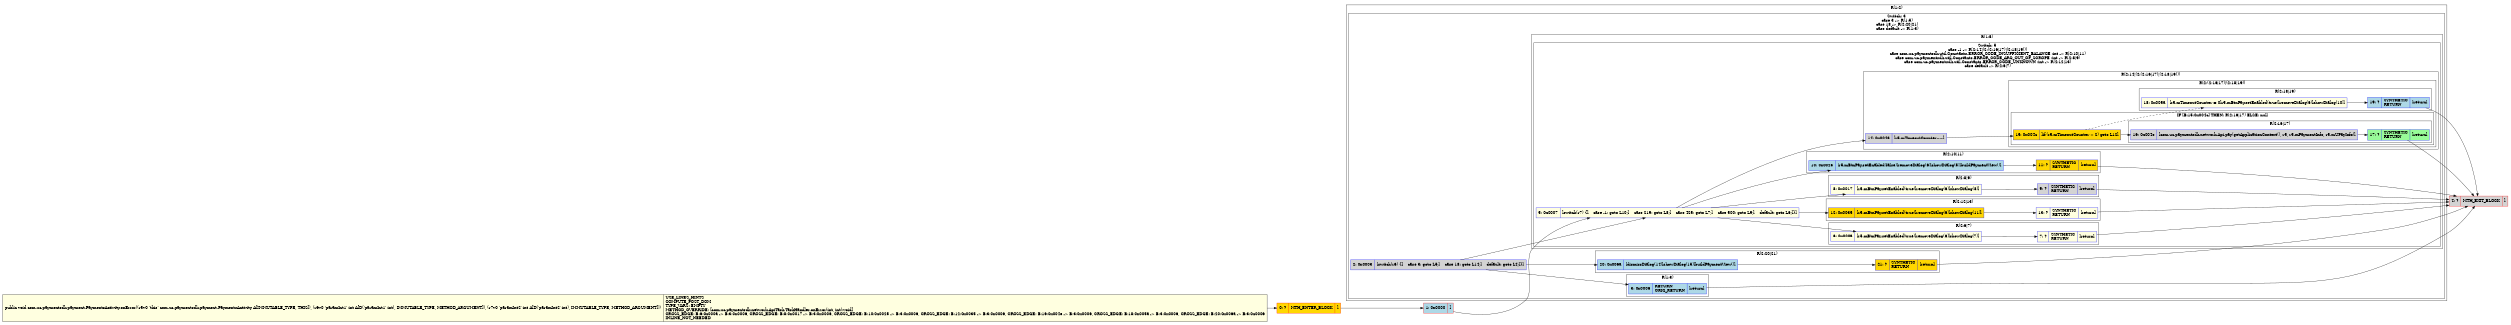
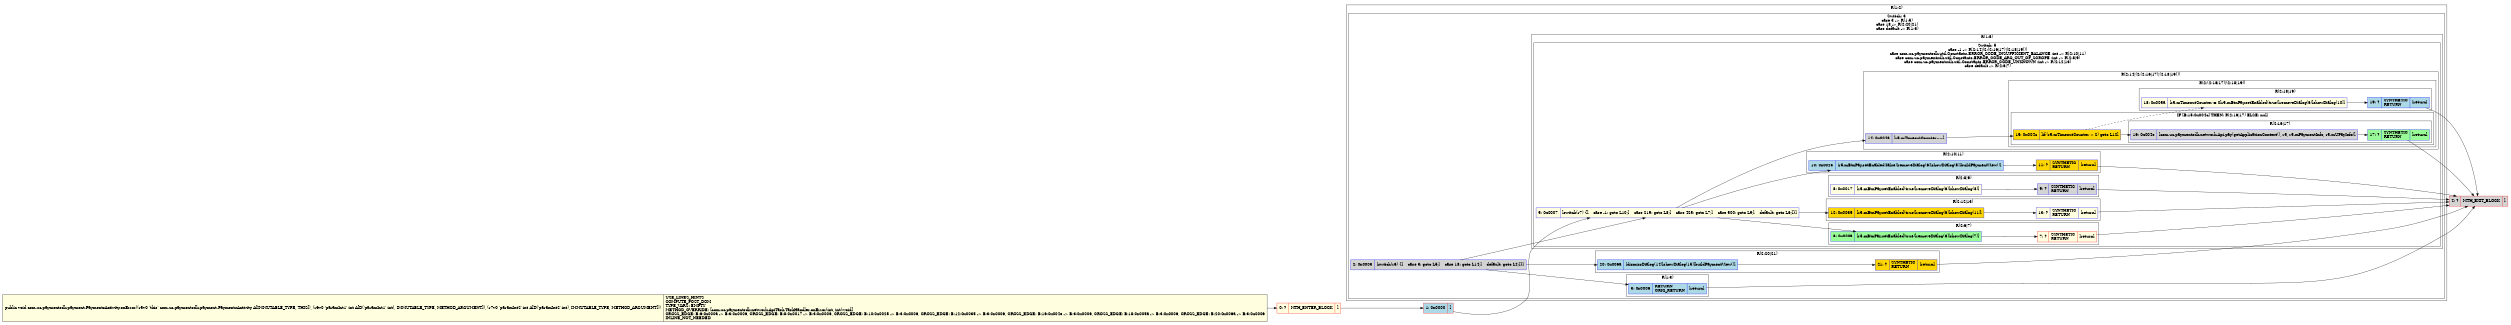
(1777, 201) -> none
(1906, 236) -> (1906, 236)
(2067, 237) -> (2067, 237)
(1309, 308) -> (1309, 308)
